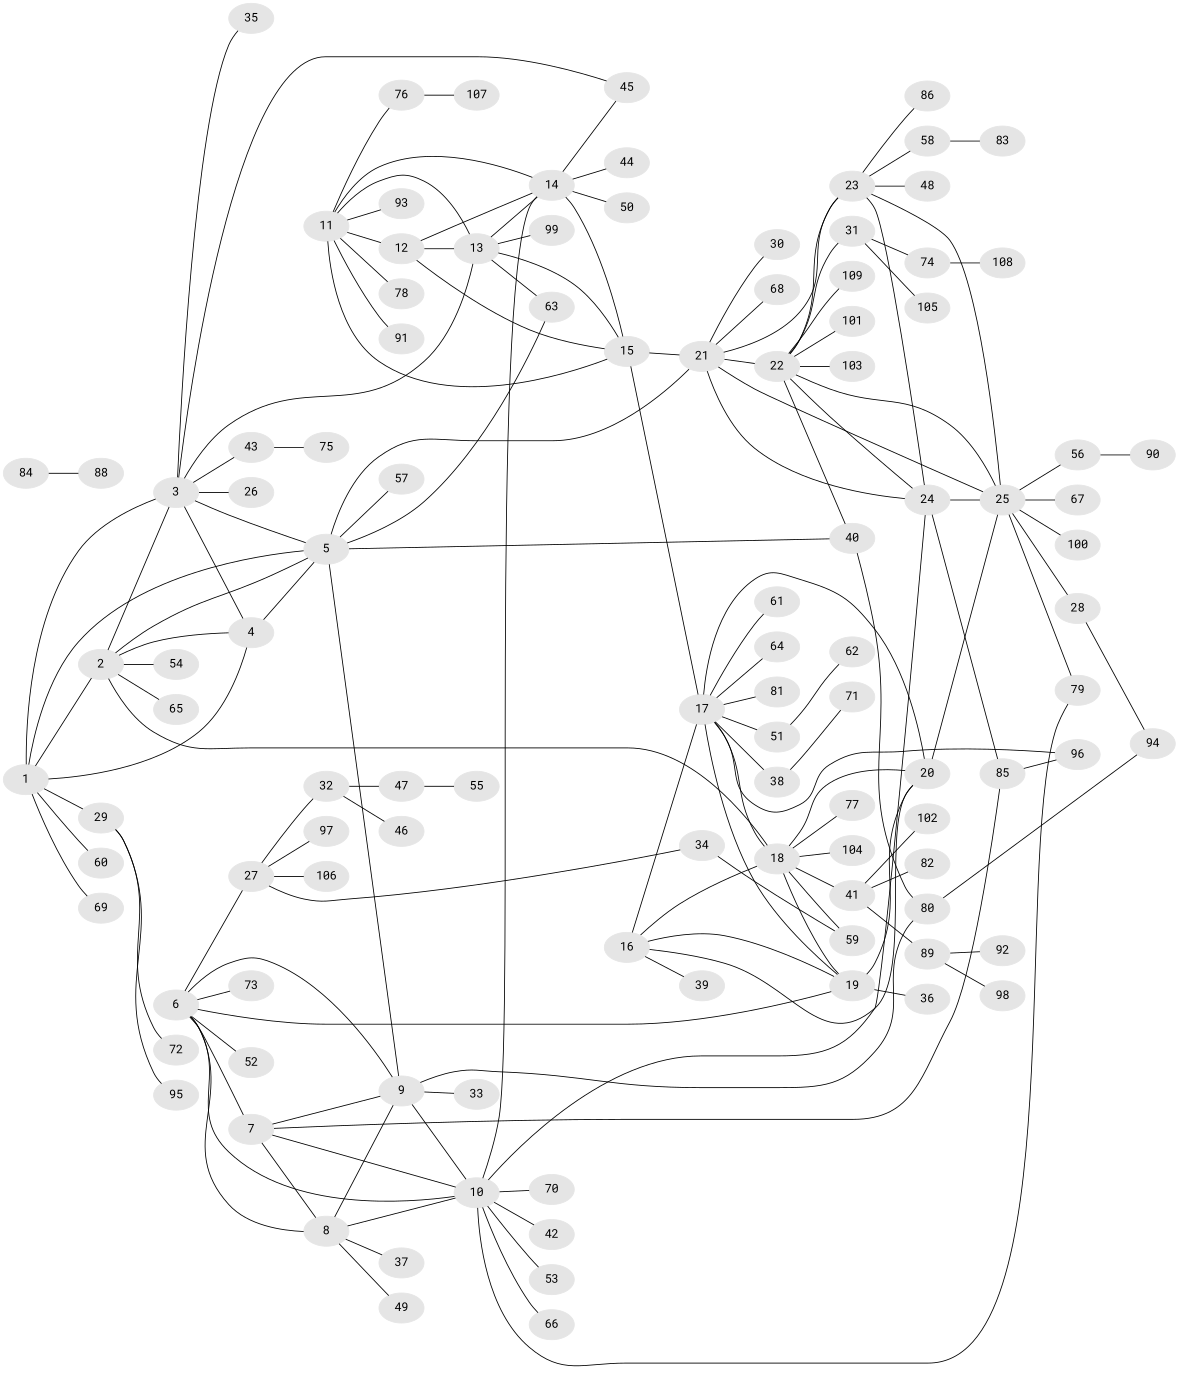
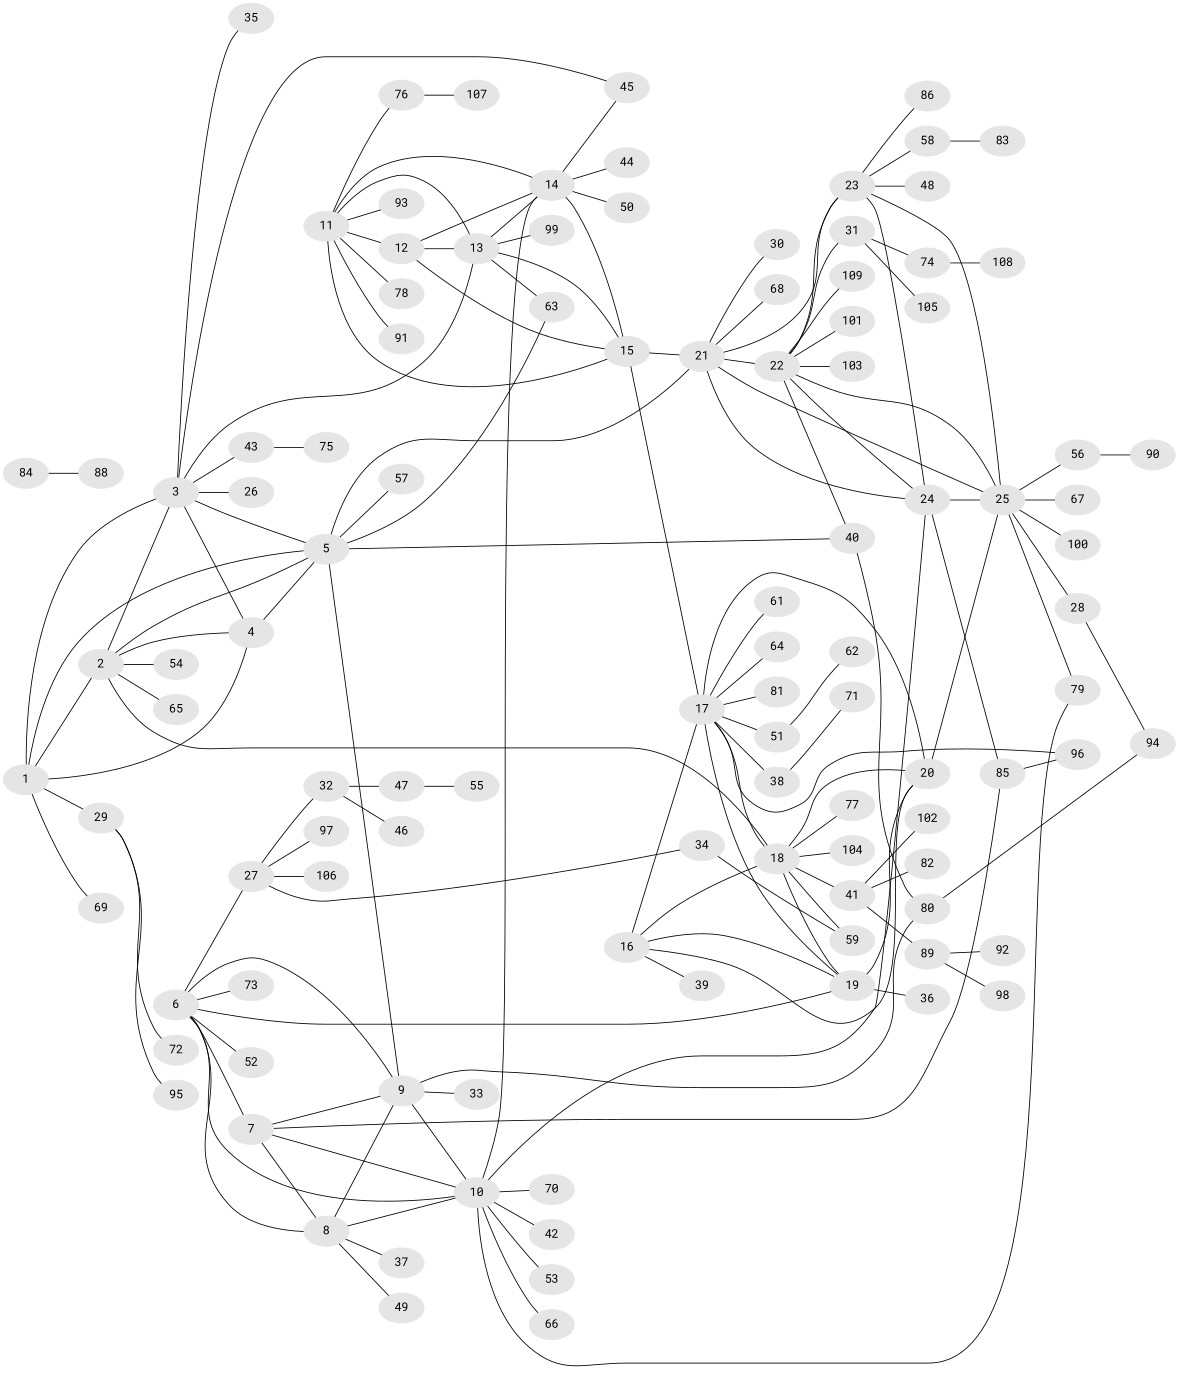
(101, 863) -> none
